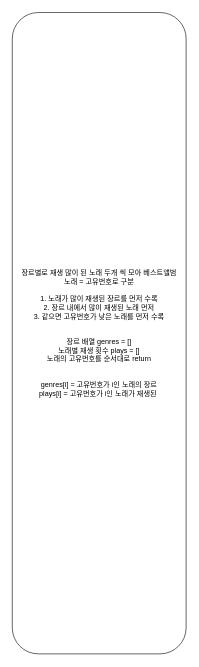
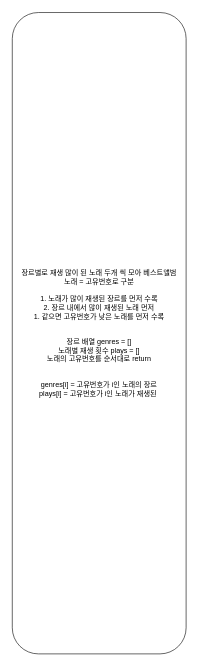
(99, 333) -> (99, 333)
